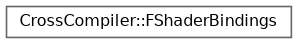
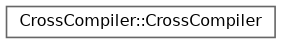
(149, 22) -> (141, 22)
